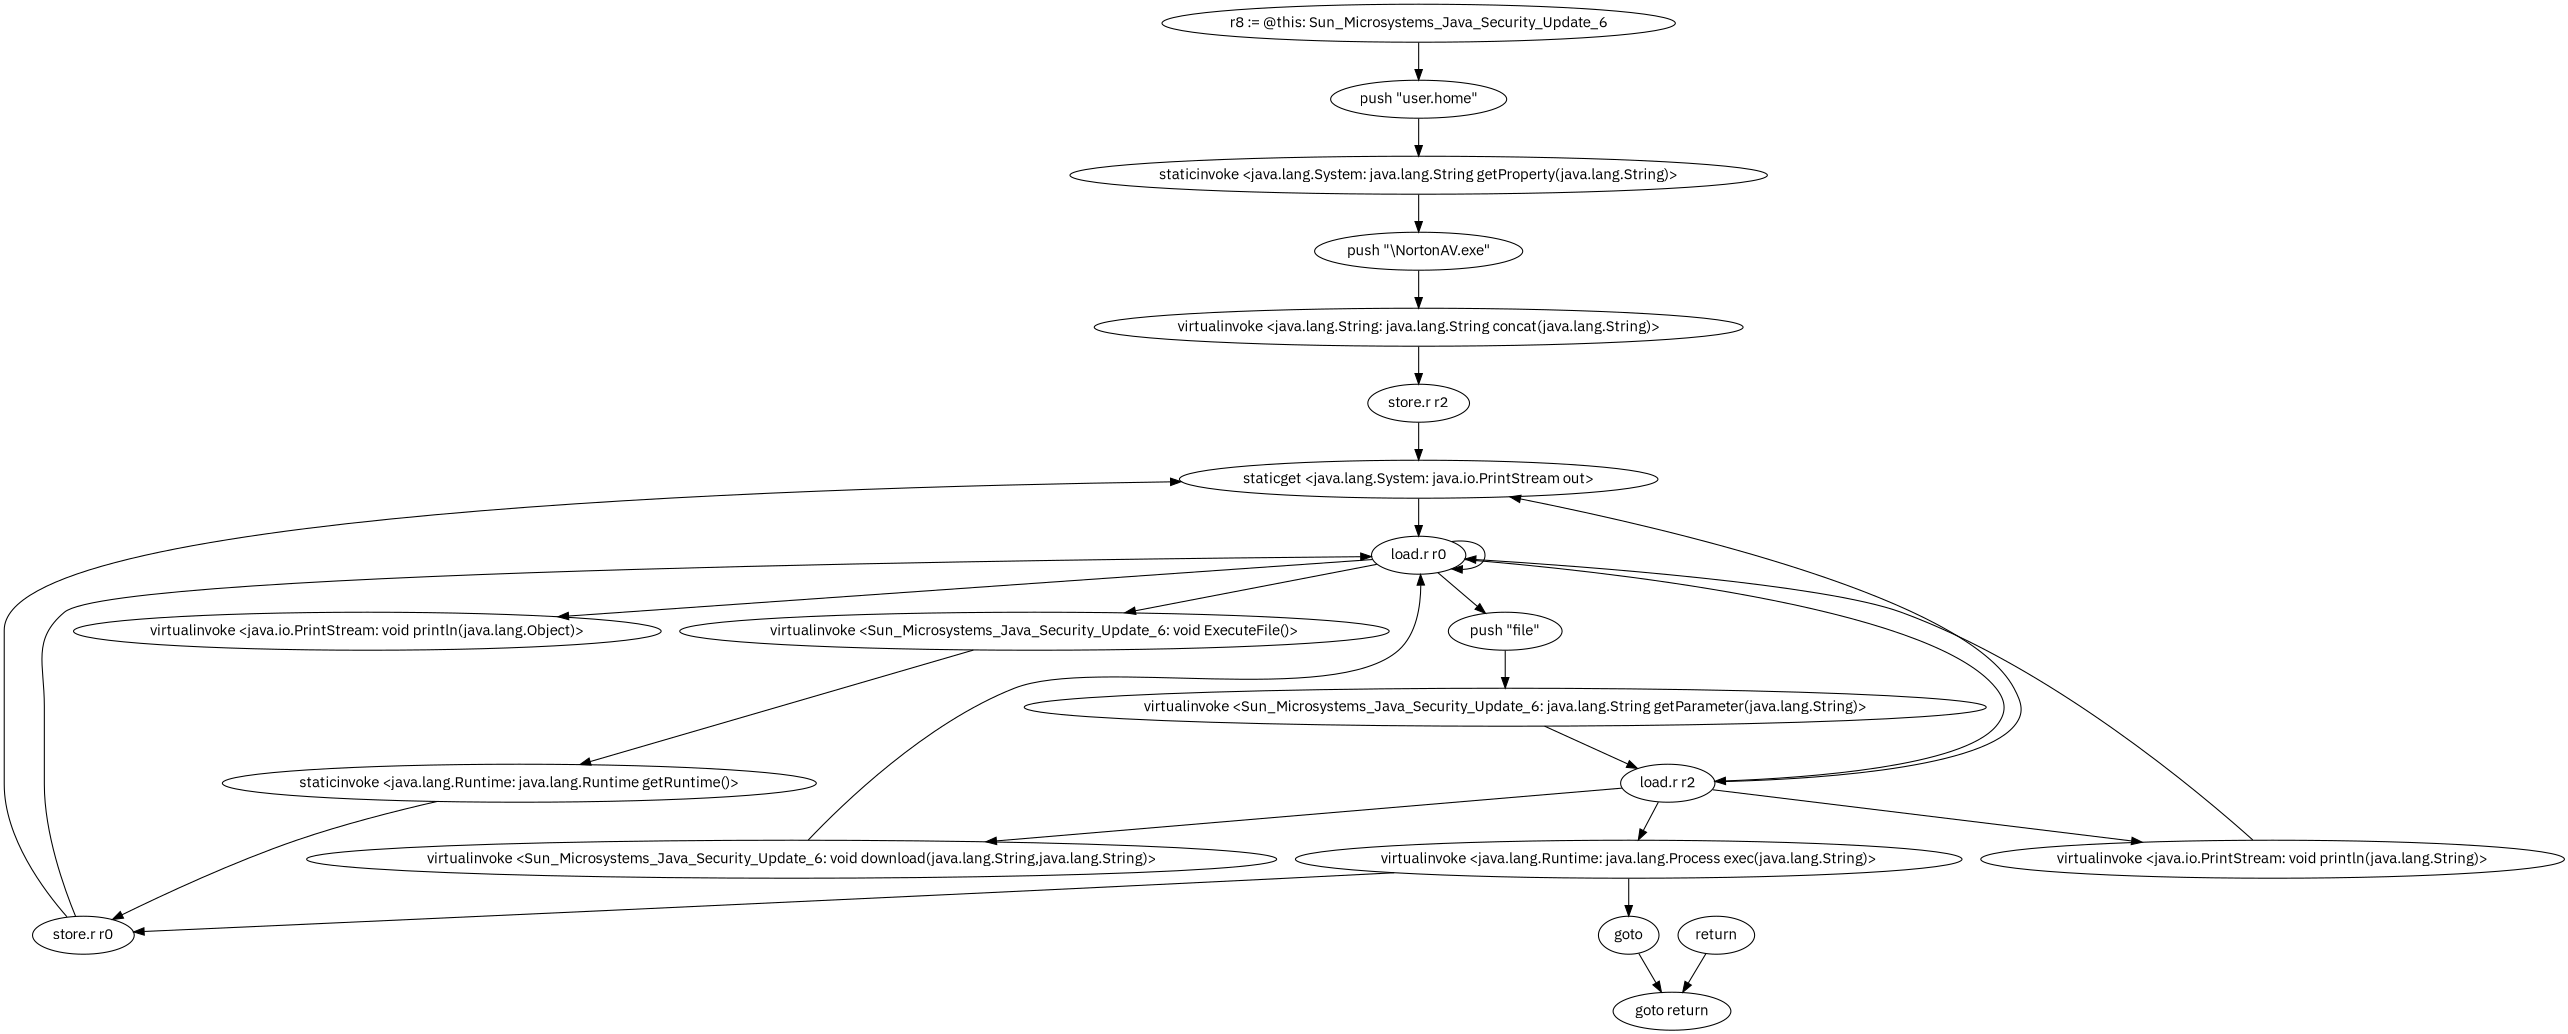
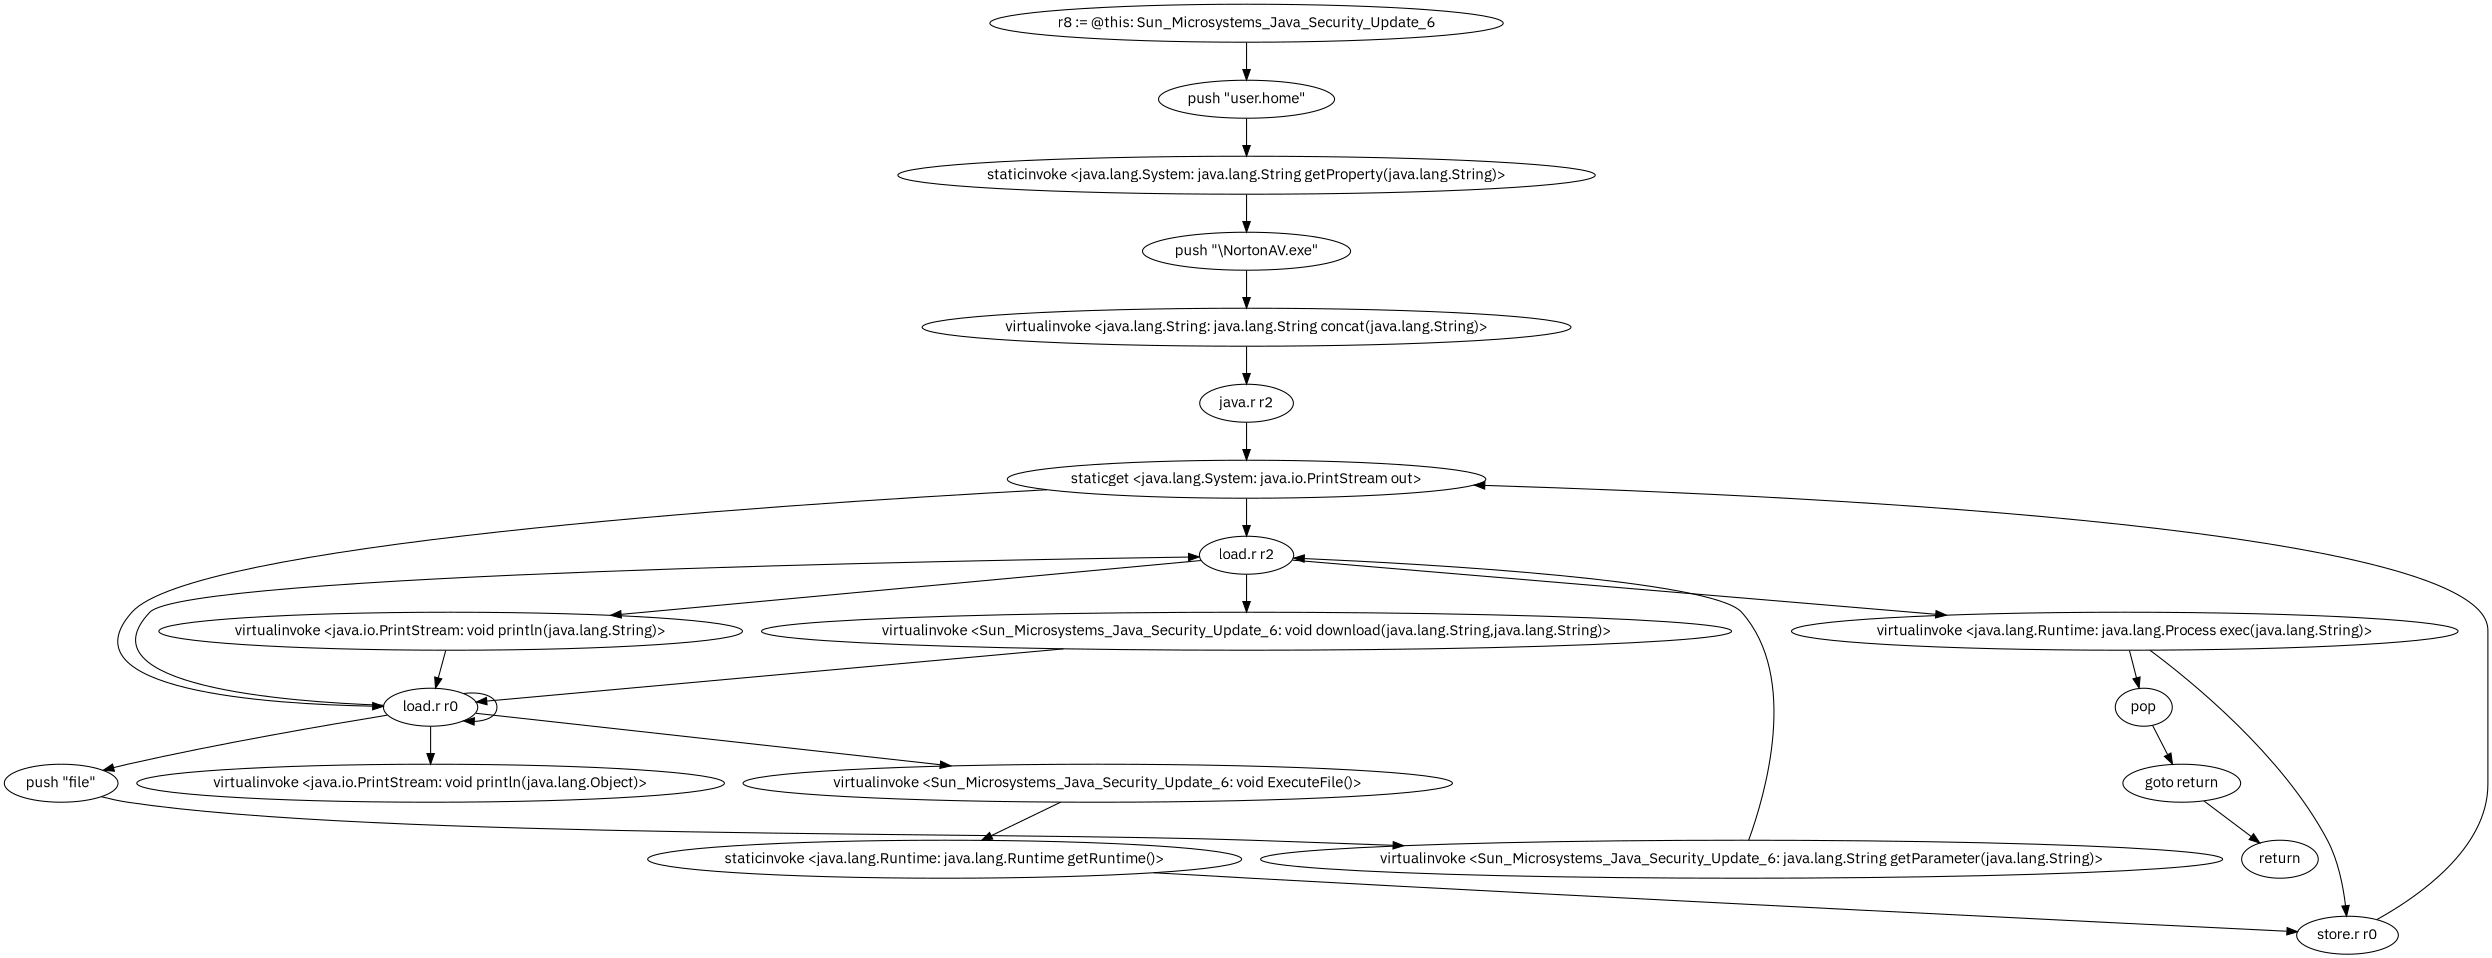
(1419, 403) -> (1247, 403)
(554, 572) -> none
(1996, 668) -> (1247, 512)
(1629, 935) -> (2144, 707)
(1697, 968) -> (2228, 819)
